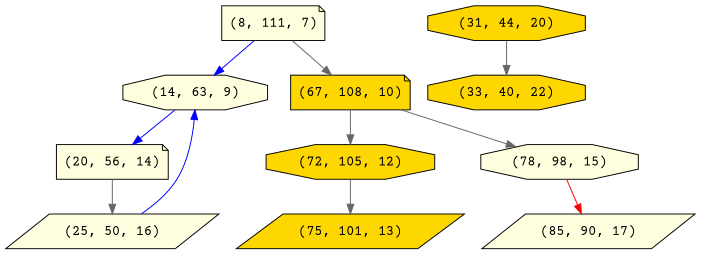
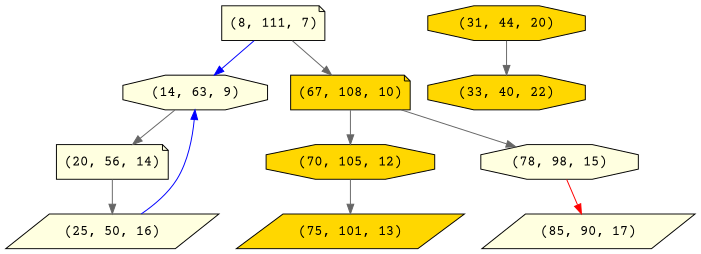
(157, 124) -> (157, 124)
(350, 162) -> (350, 162)
